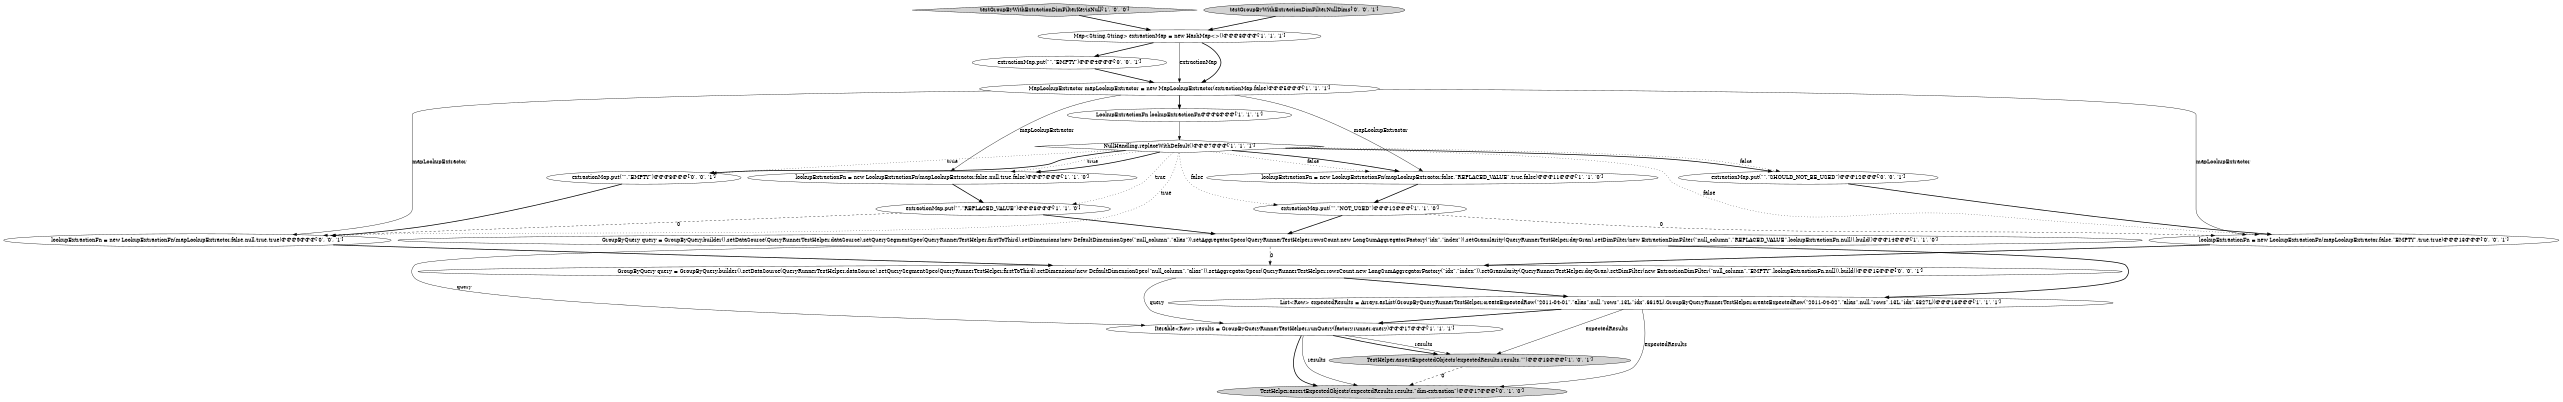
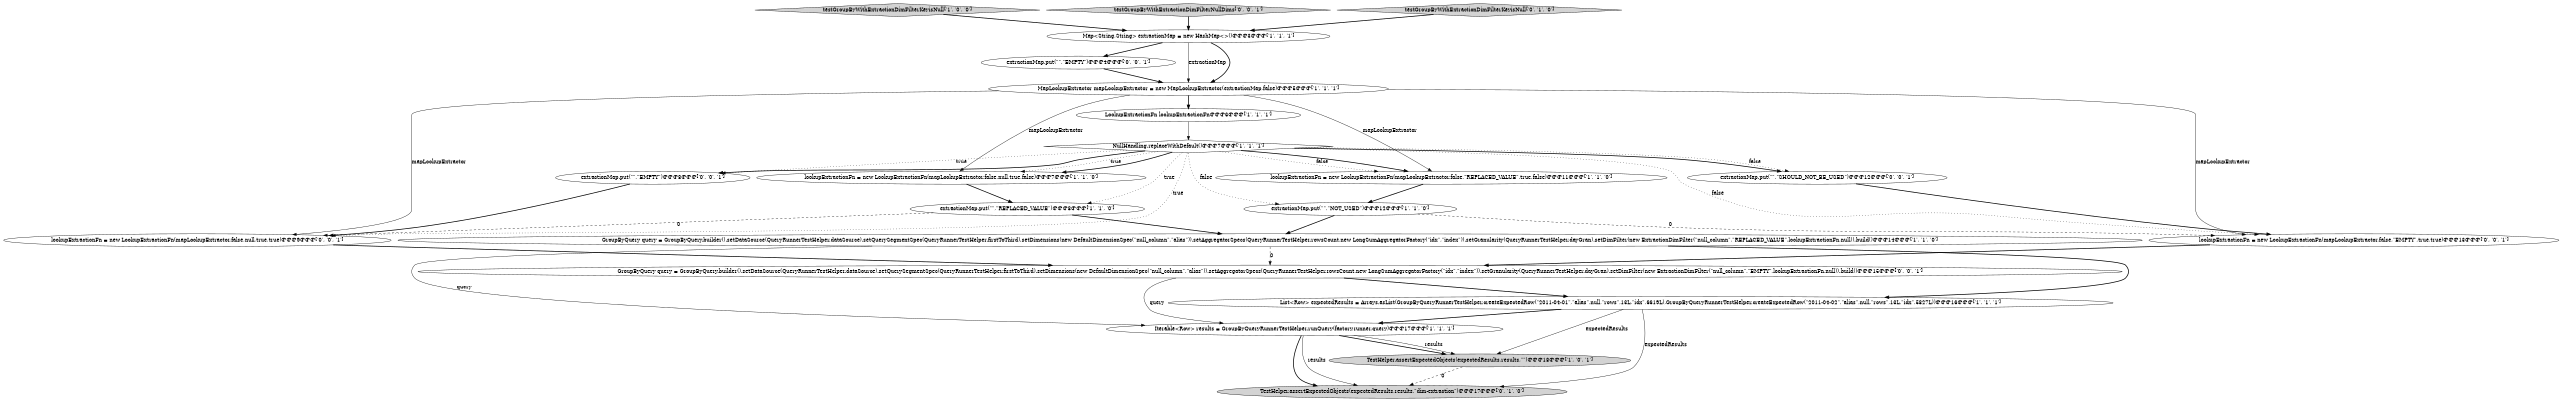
(1304, 10) -> (1188, 10)
none -> (1479, 10)
